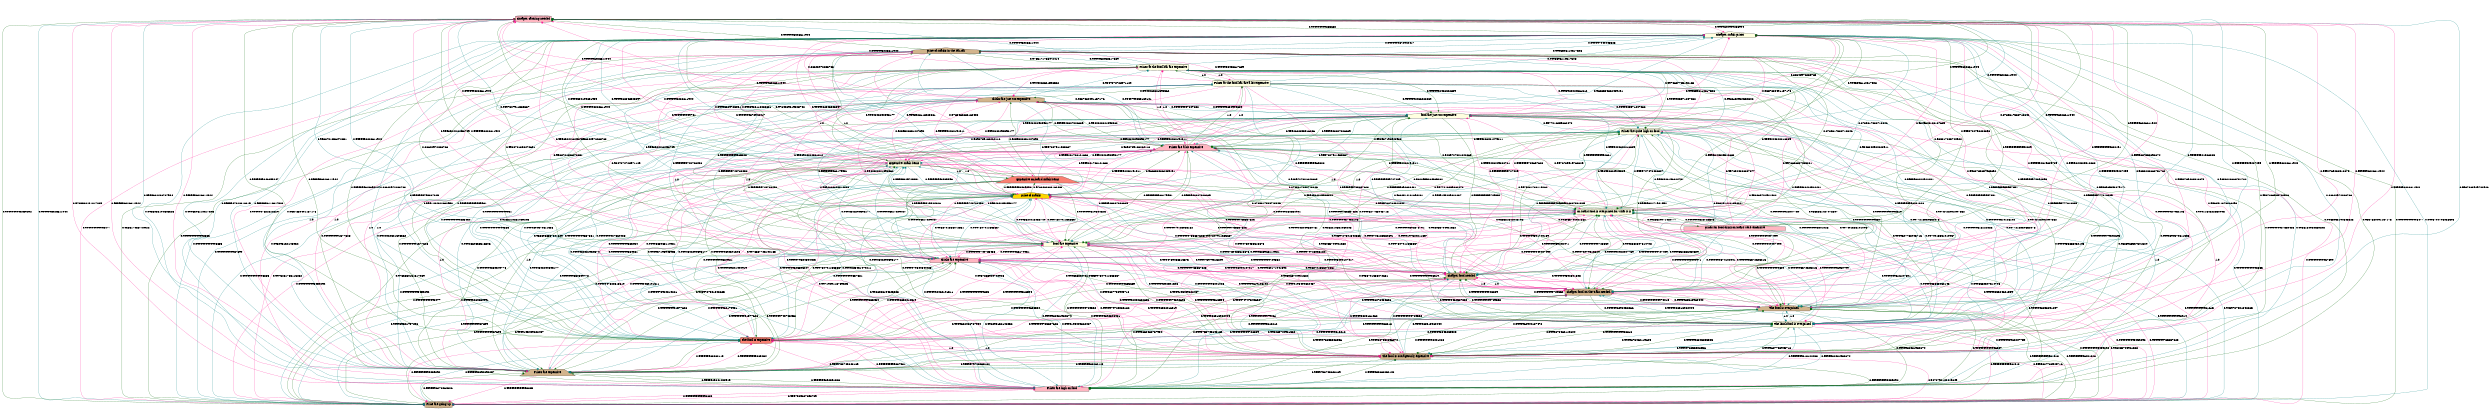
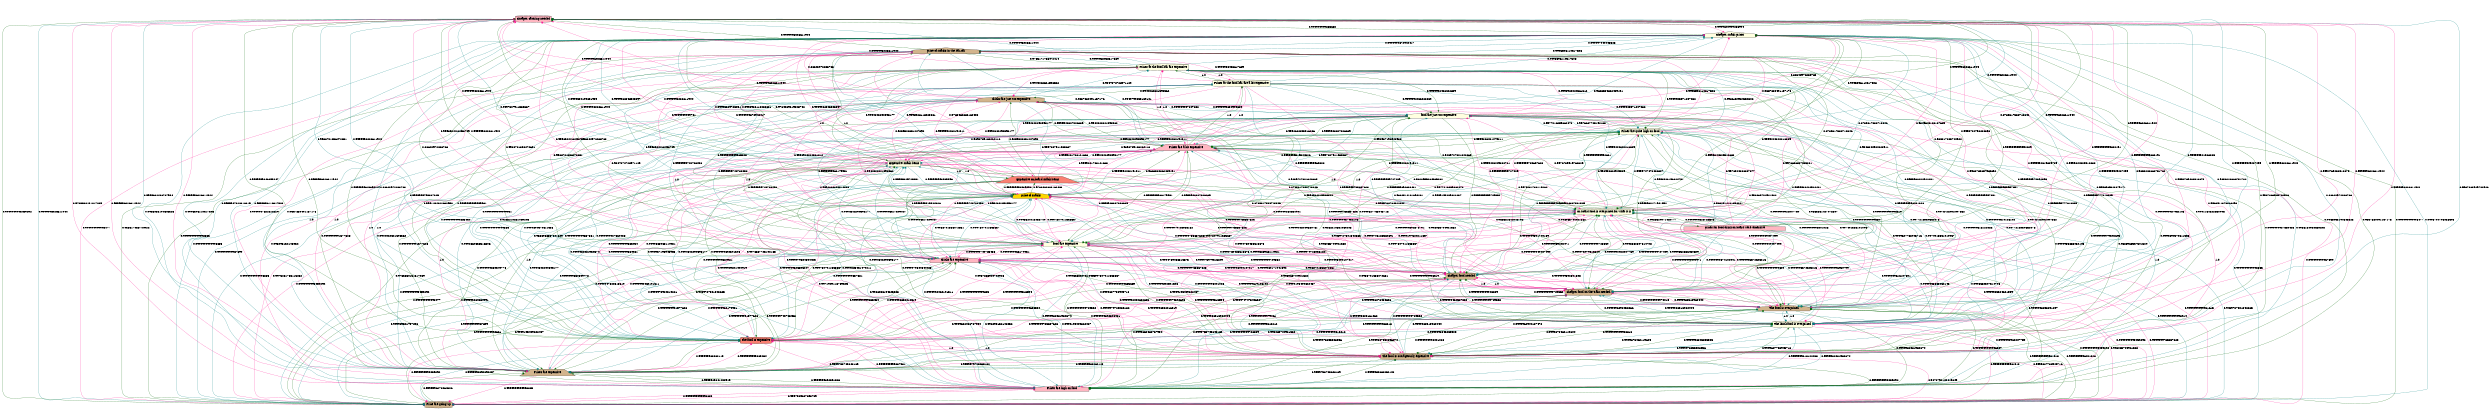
(1424, 58) -> (1561, 120)
(2146, 156) -> (2146, 156)
(2111, 188) -> (2111, 188)
(1075, 210) -> (1357, 150)
(487, 332) -> (487, 332)
